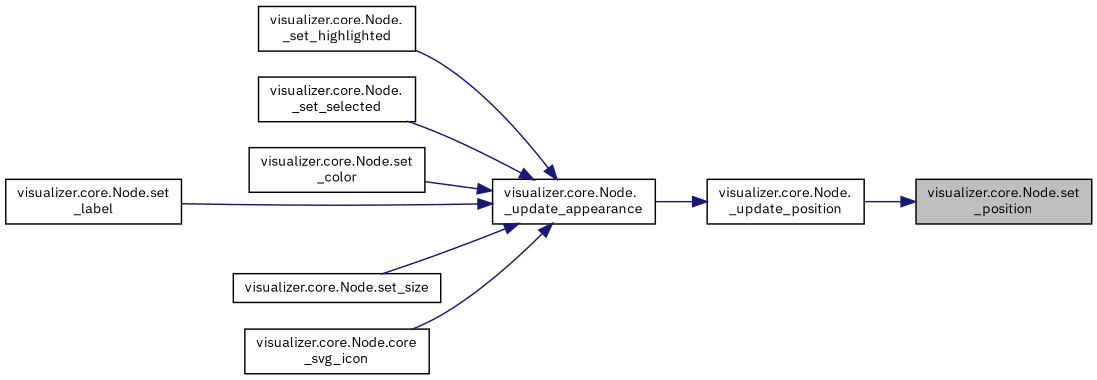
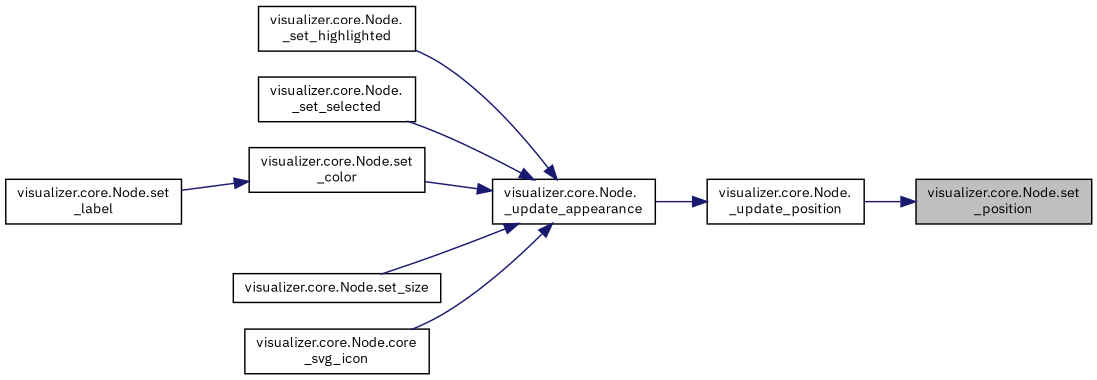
(330, 205) -> (208, 187)
